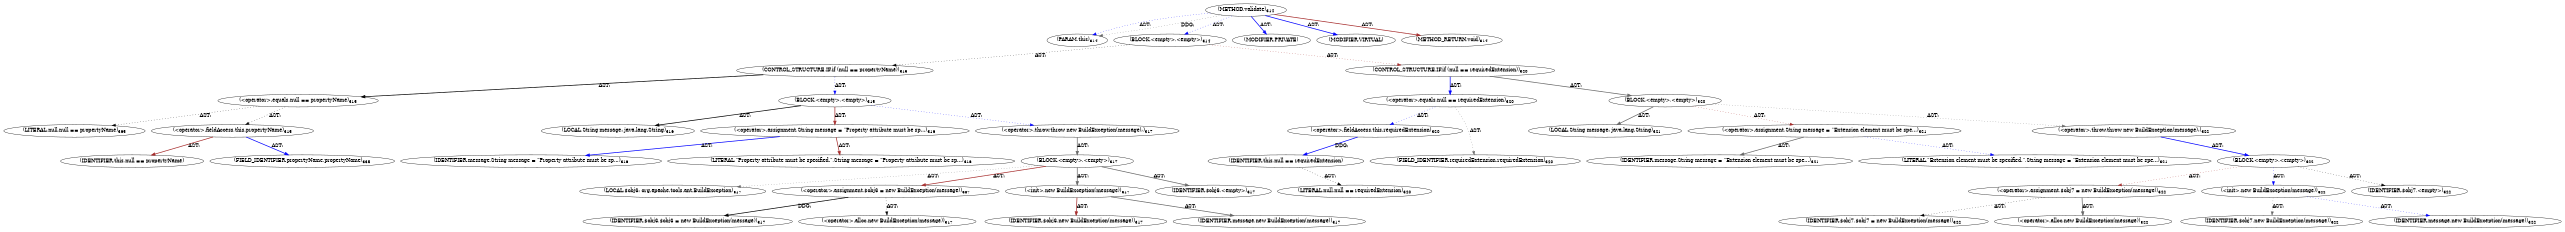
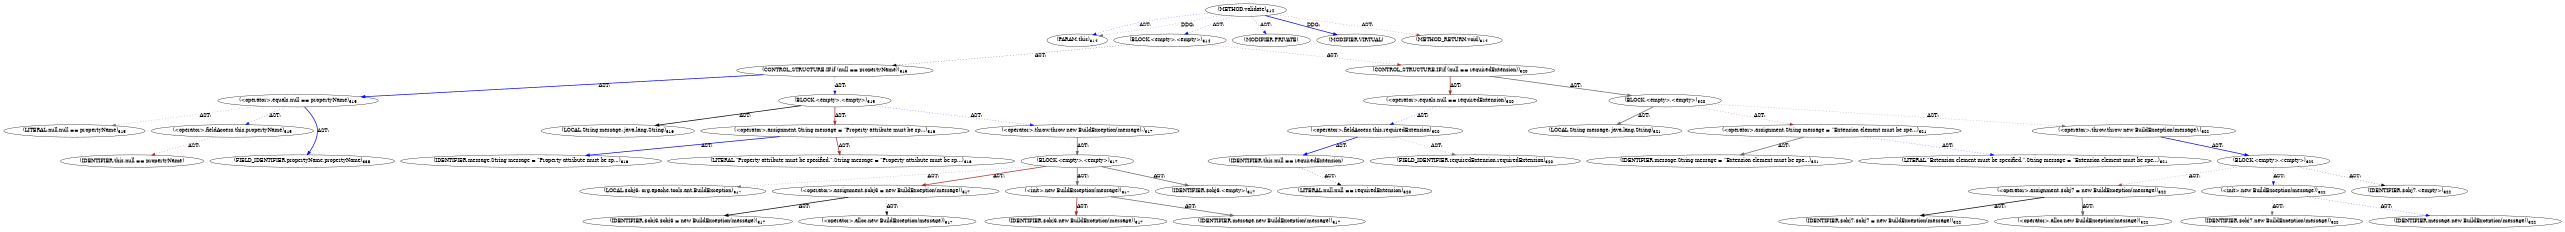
(1258, 24) -> (1258, 24)
(1314, 25) -> (1314, 25)
(1346, 25) -> (1346, 25)
(1450, 84) -> (1450, 84)
(564, 86) -> (564, 86)
(267, 115) -> (267, 115)
(187, 116) -> (187, 116)
(1467, 128) -> (1423, 145)
(122, 130) -> (122, 130)
(266, 145) -> (317, 128)
(184, 146) -> (184, 146)
(1343, 146) -> (1343, 146)
(966, 191) -> (966, 191)
(805, 206) -> (805, 206)
(1984, 206) -> (1984, 206)
